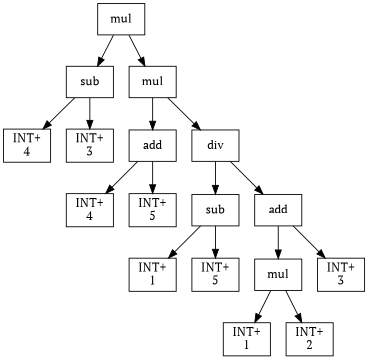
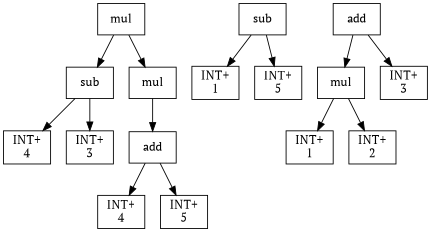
(215, 146) -> none
